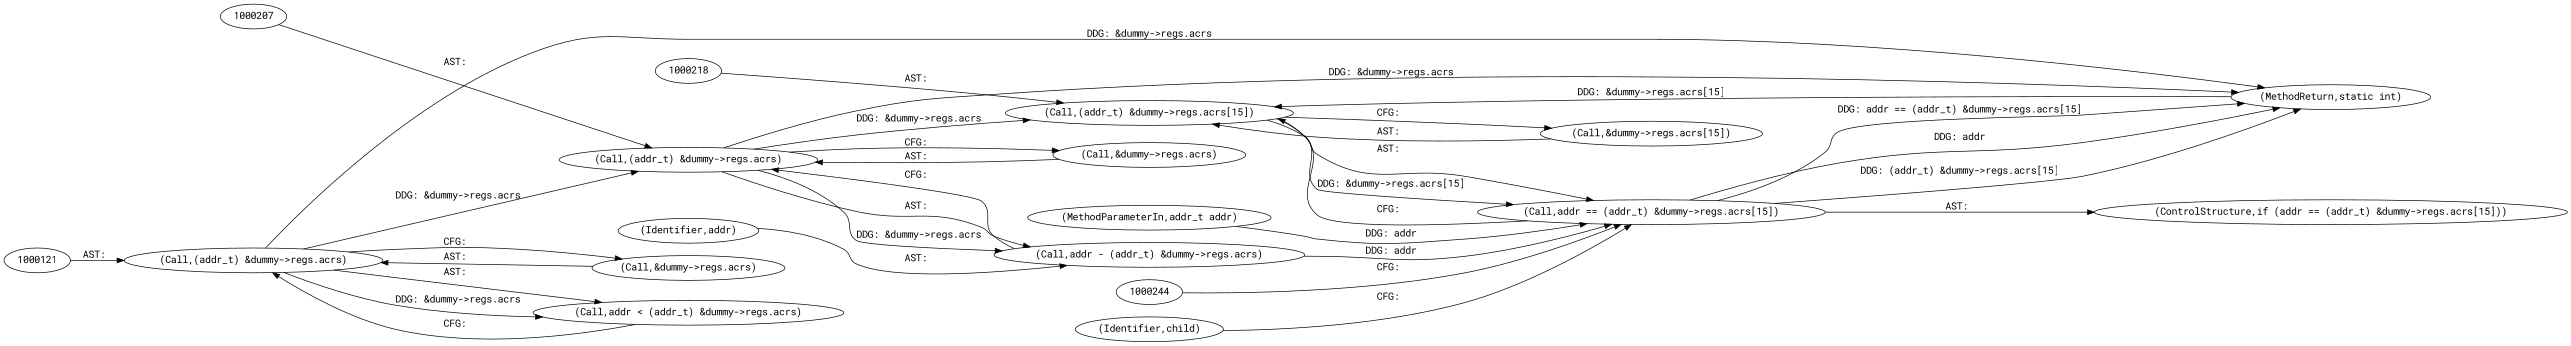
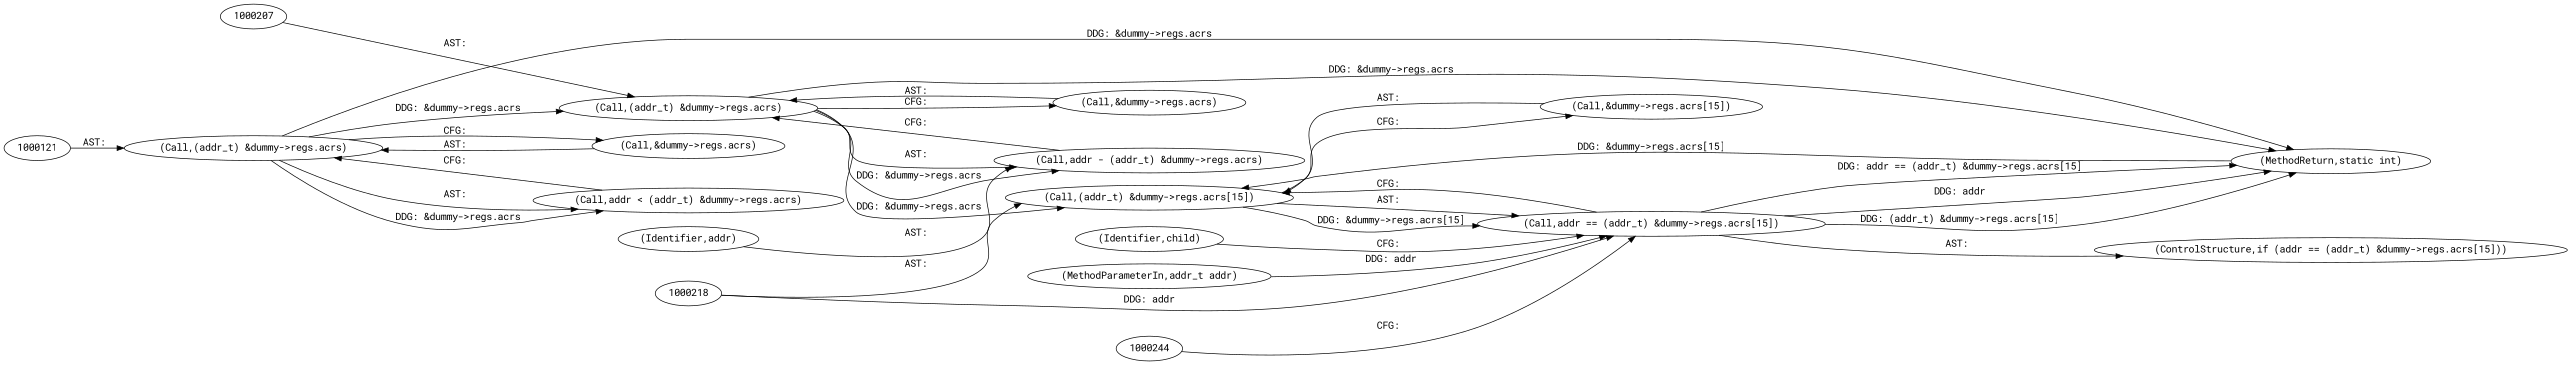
(1456, 257) -> (1168, 310)
